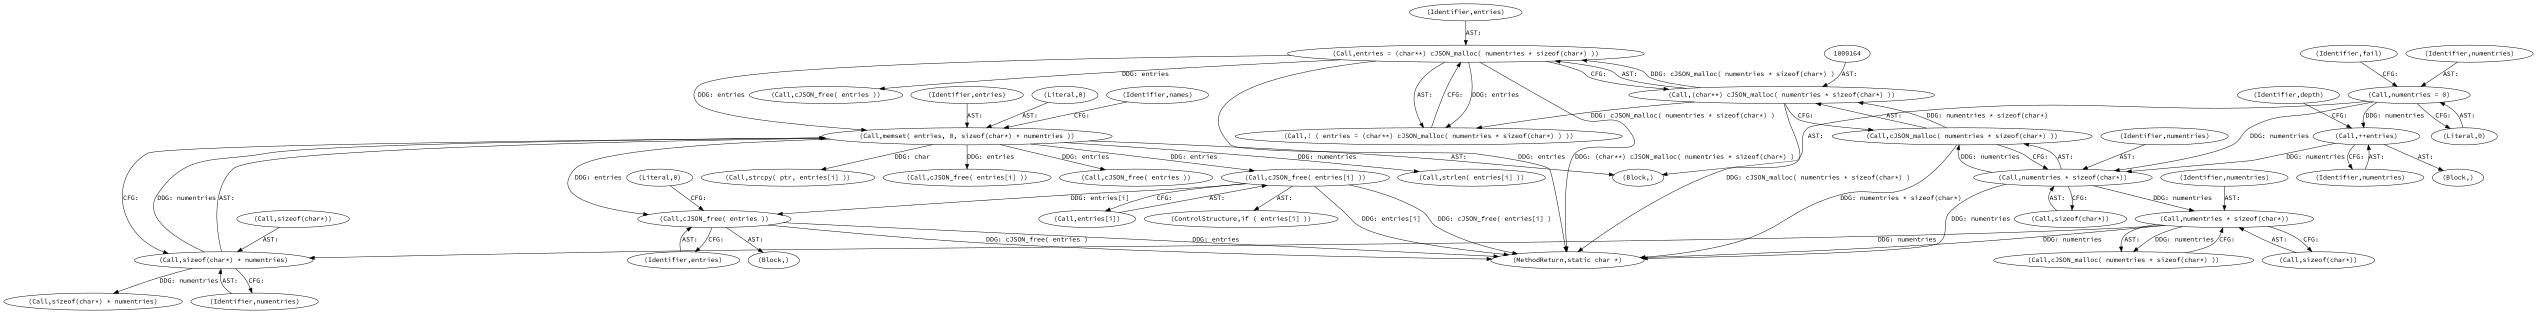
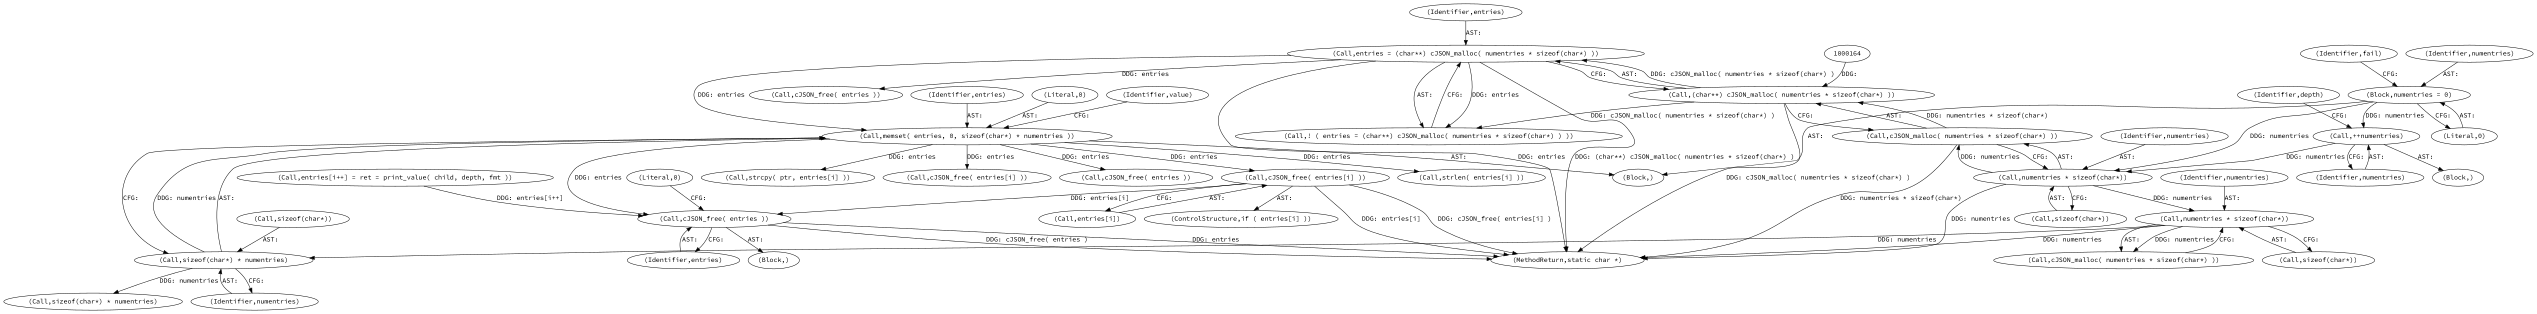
(1852, 74) -> (1852, 74)
(1158, 95) -> (1158, 95)
(2409, 95) -> (2409, 95)
(2366, 136) -> (2366, 136)
(912, 157) -> (912, 157)
(1327, 157) -> (1327, 157)
none -> (395, 178)
